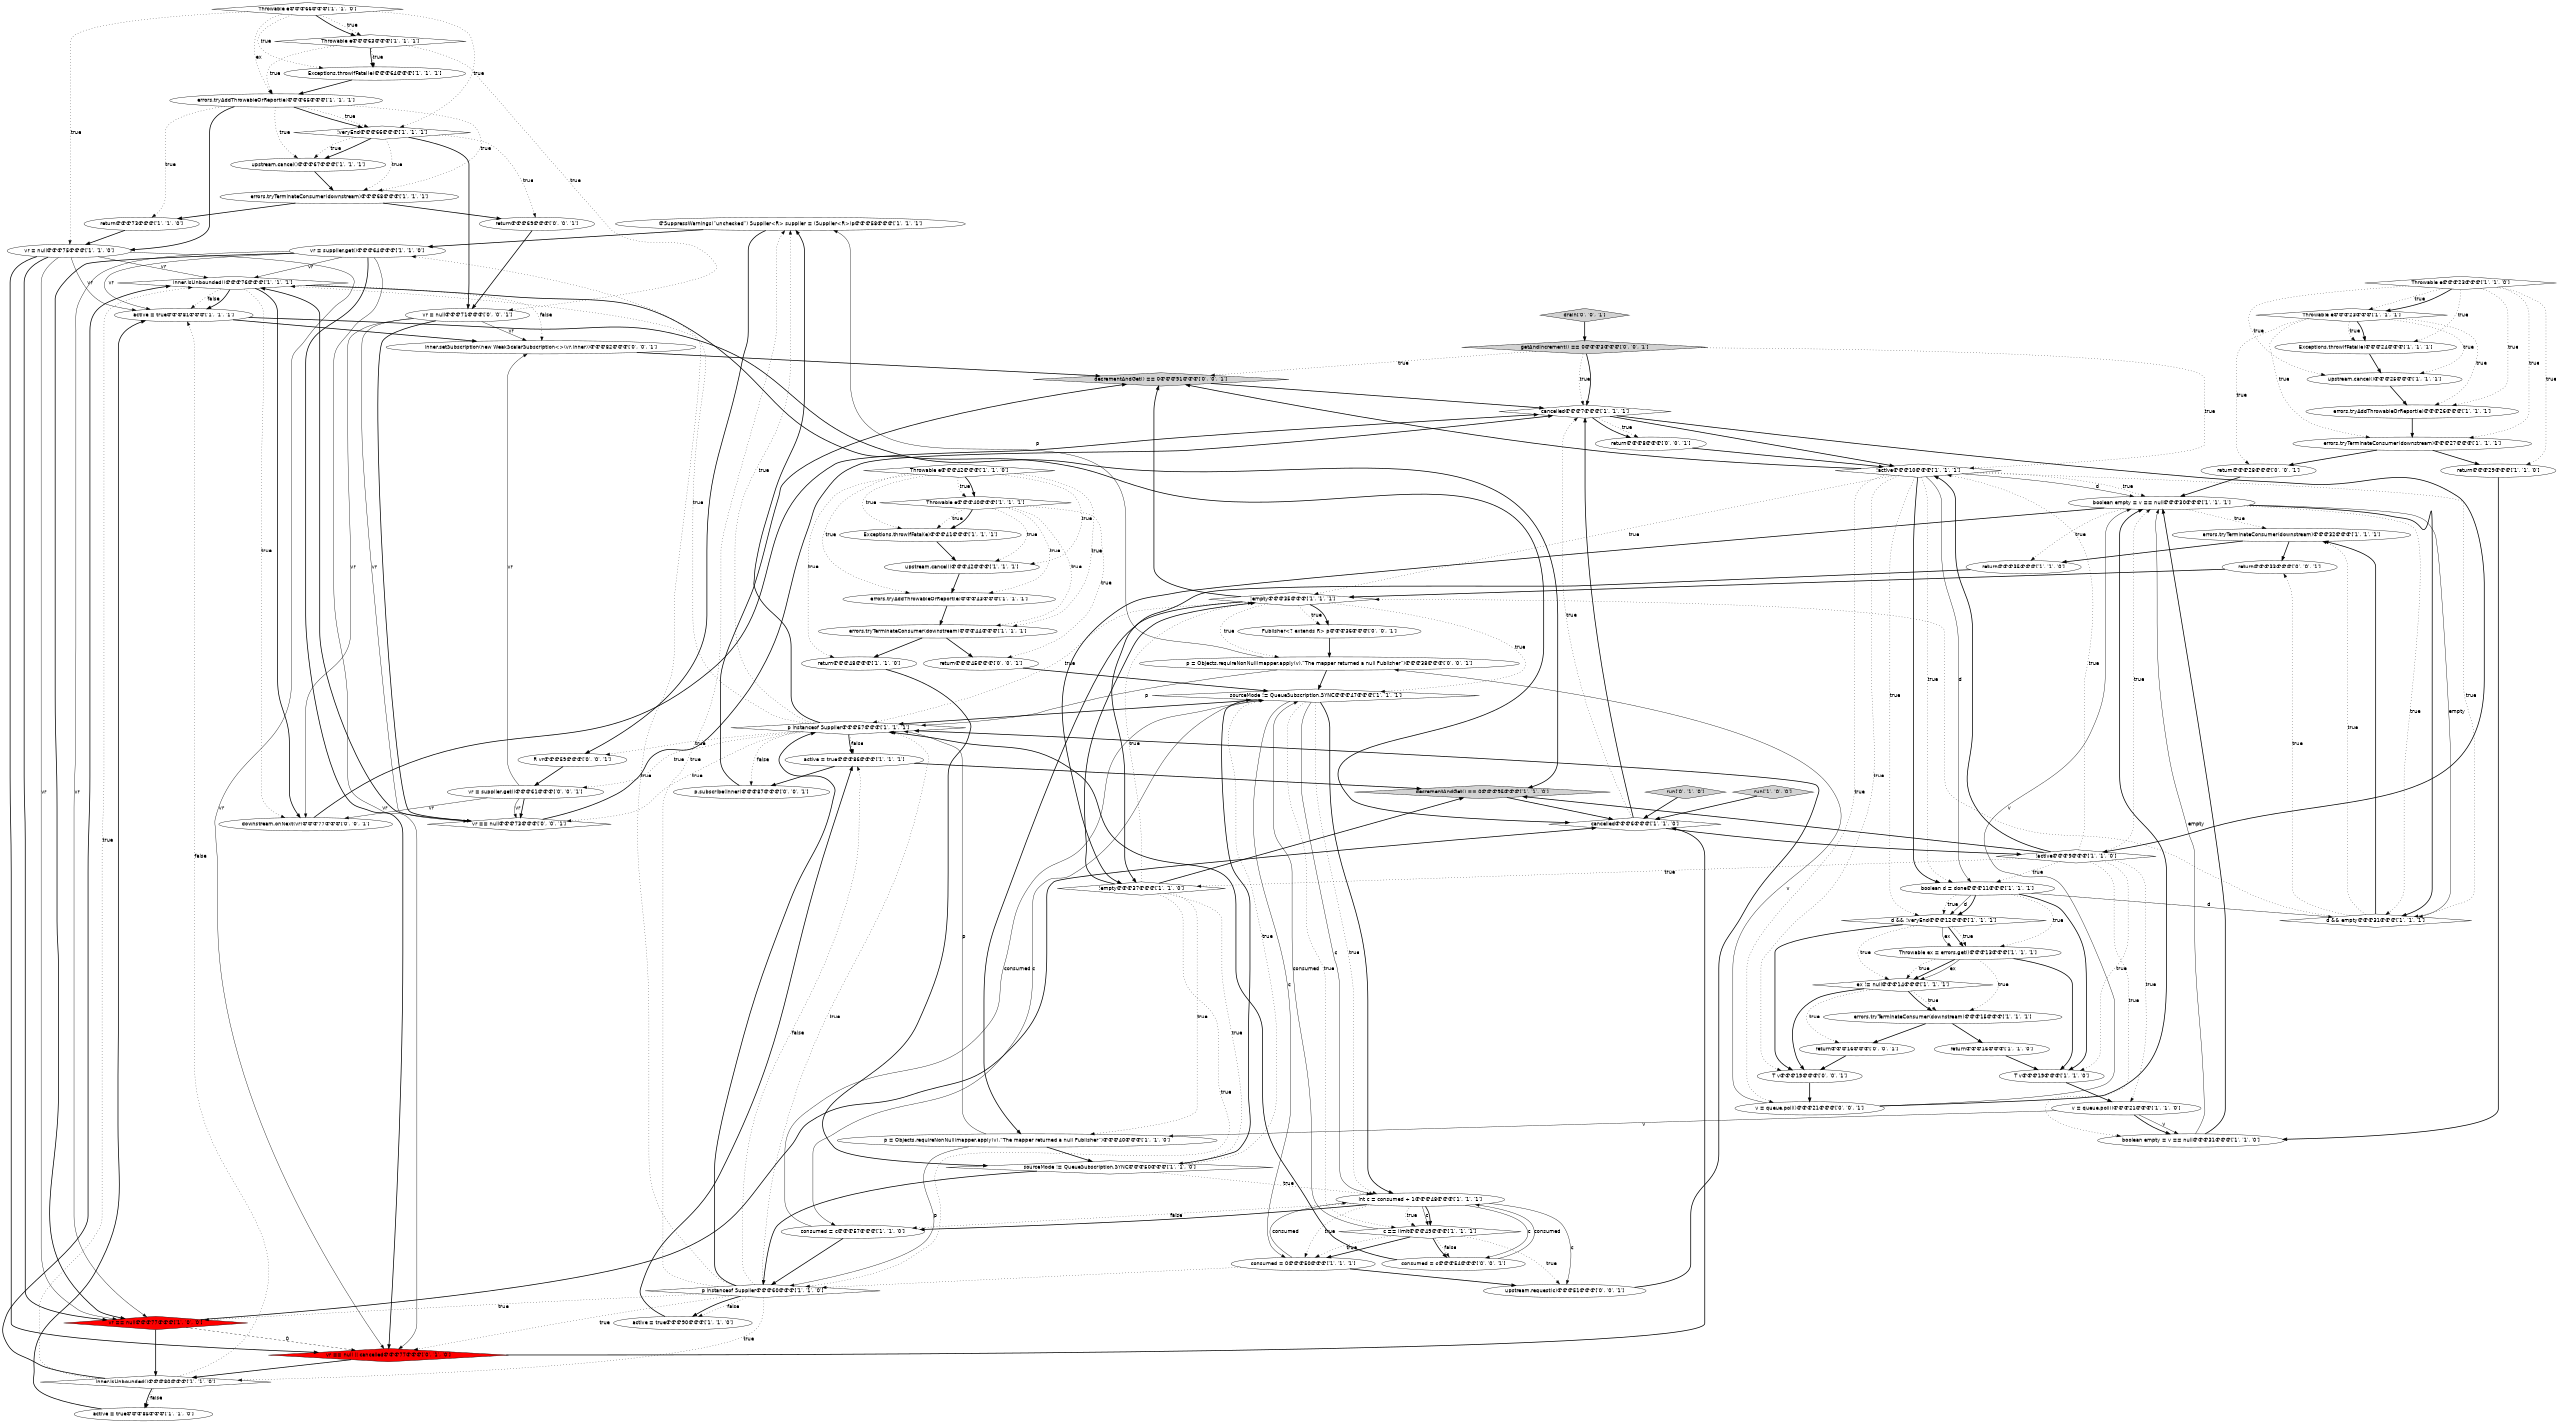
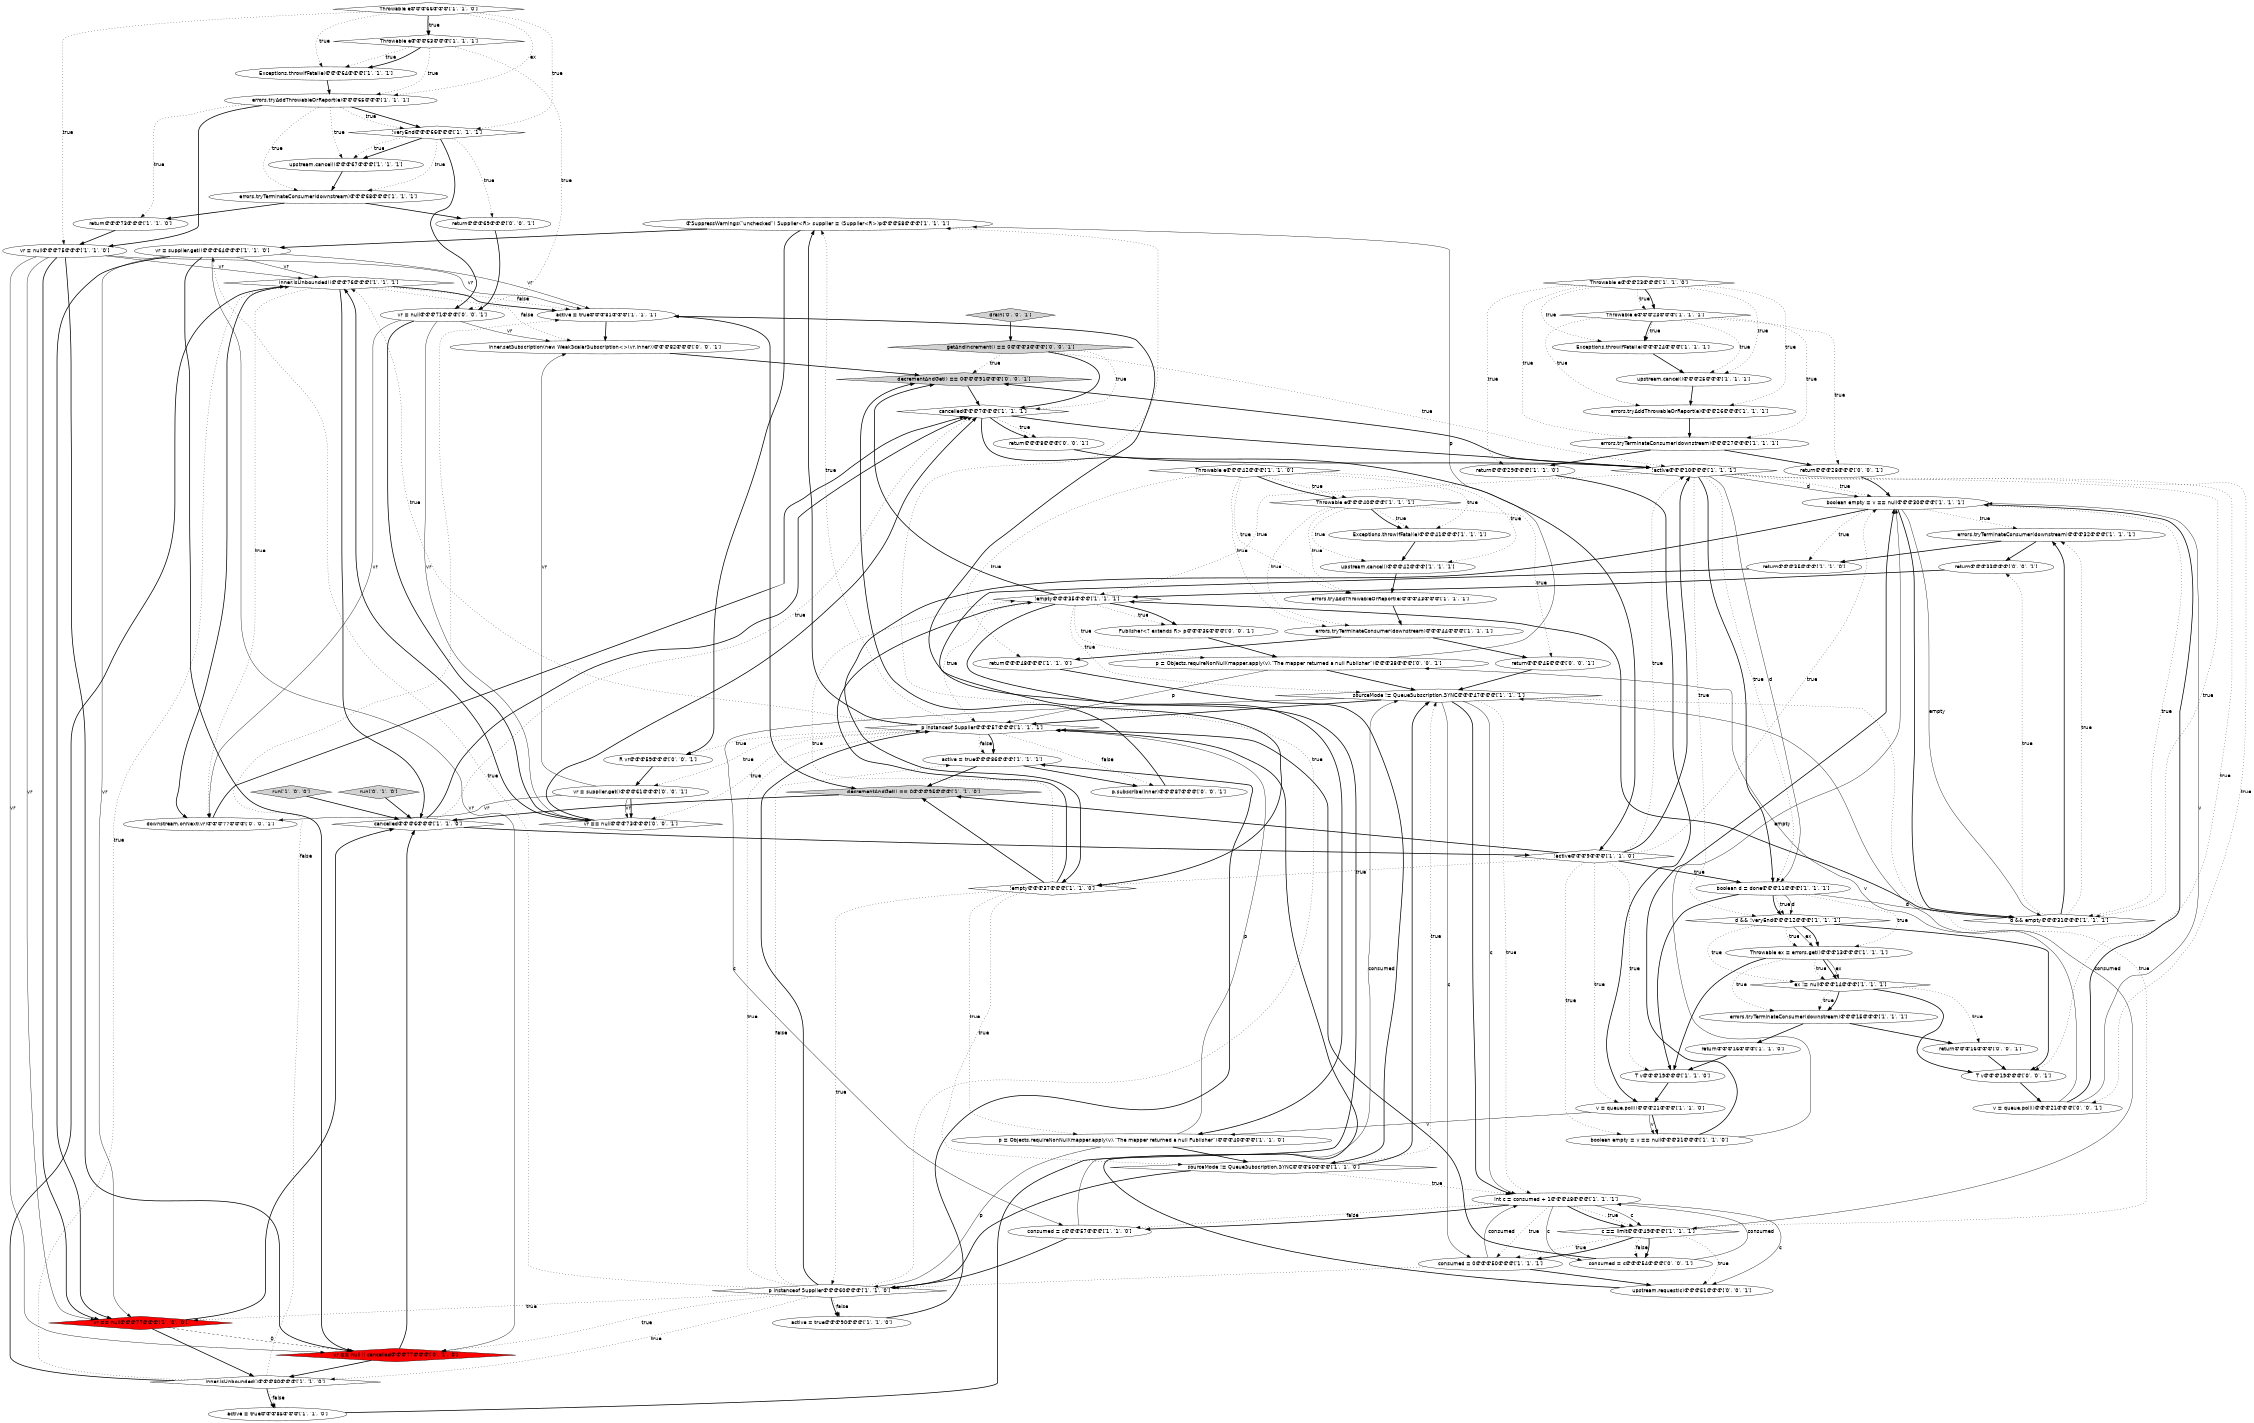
(1945, 634) -> (1621, 684)
(2030, 871) -> (1681, 872)
(2498, 902) -> (1676, 768)
